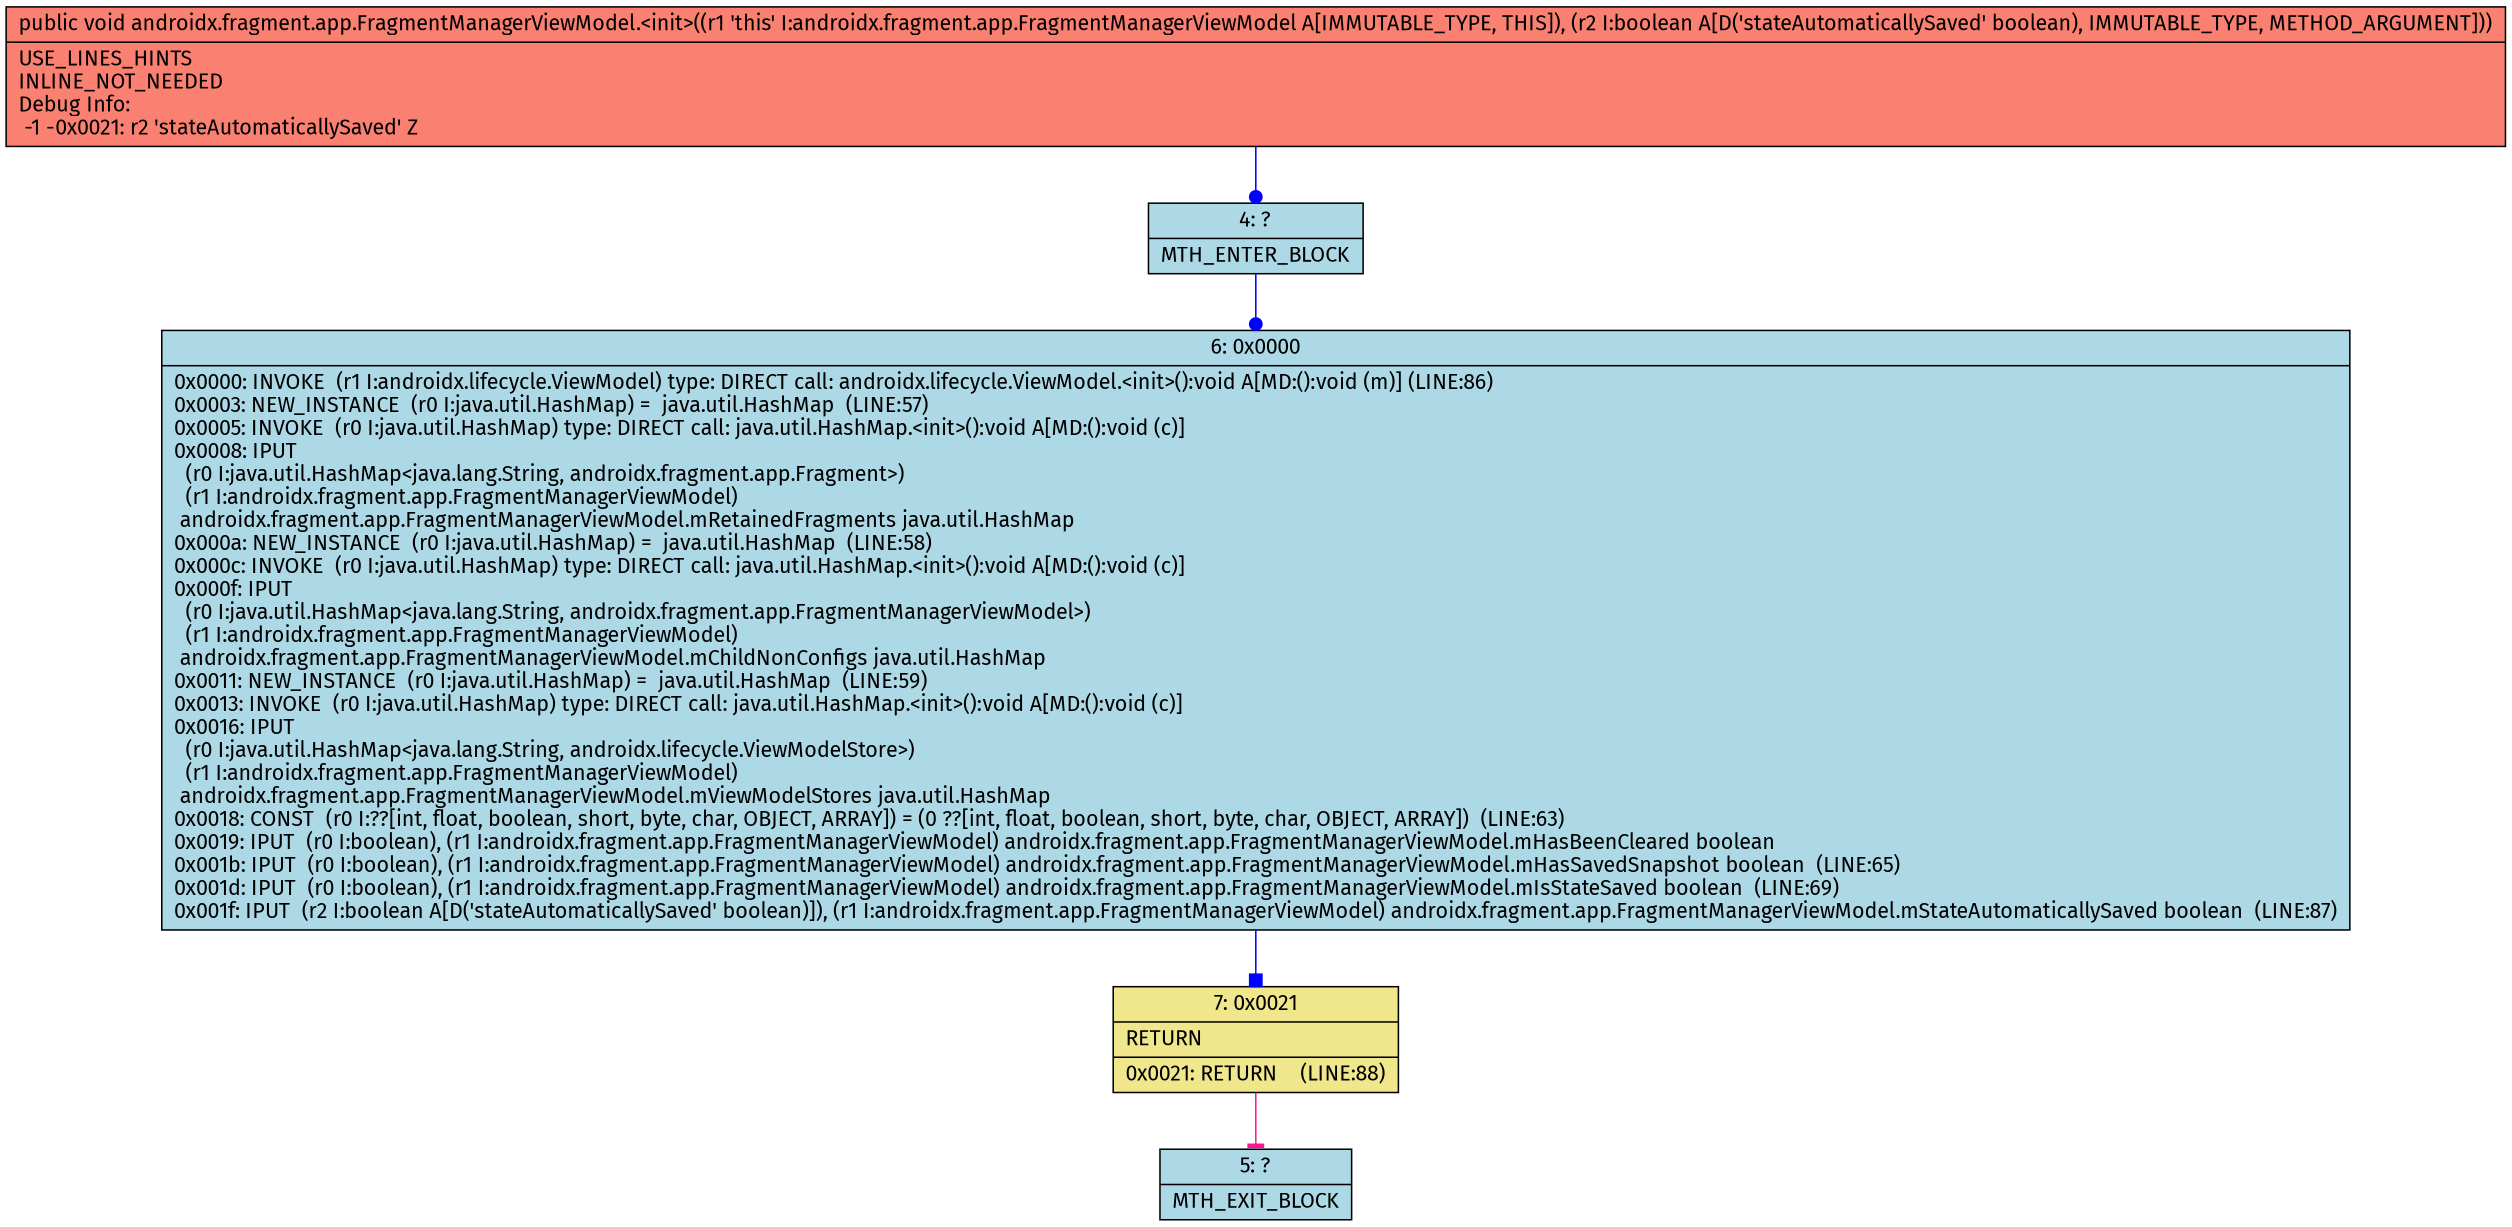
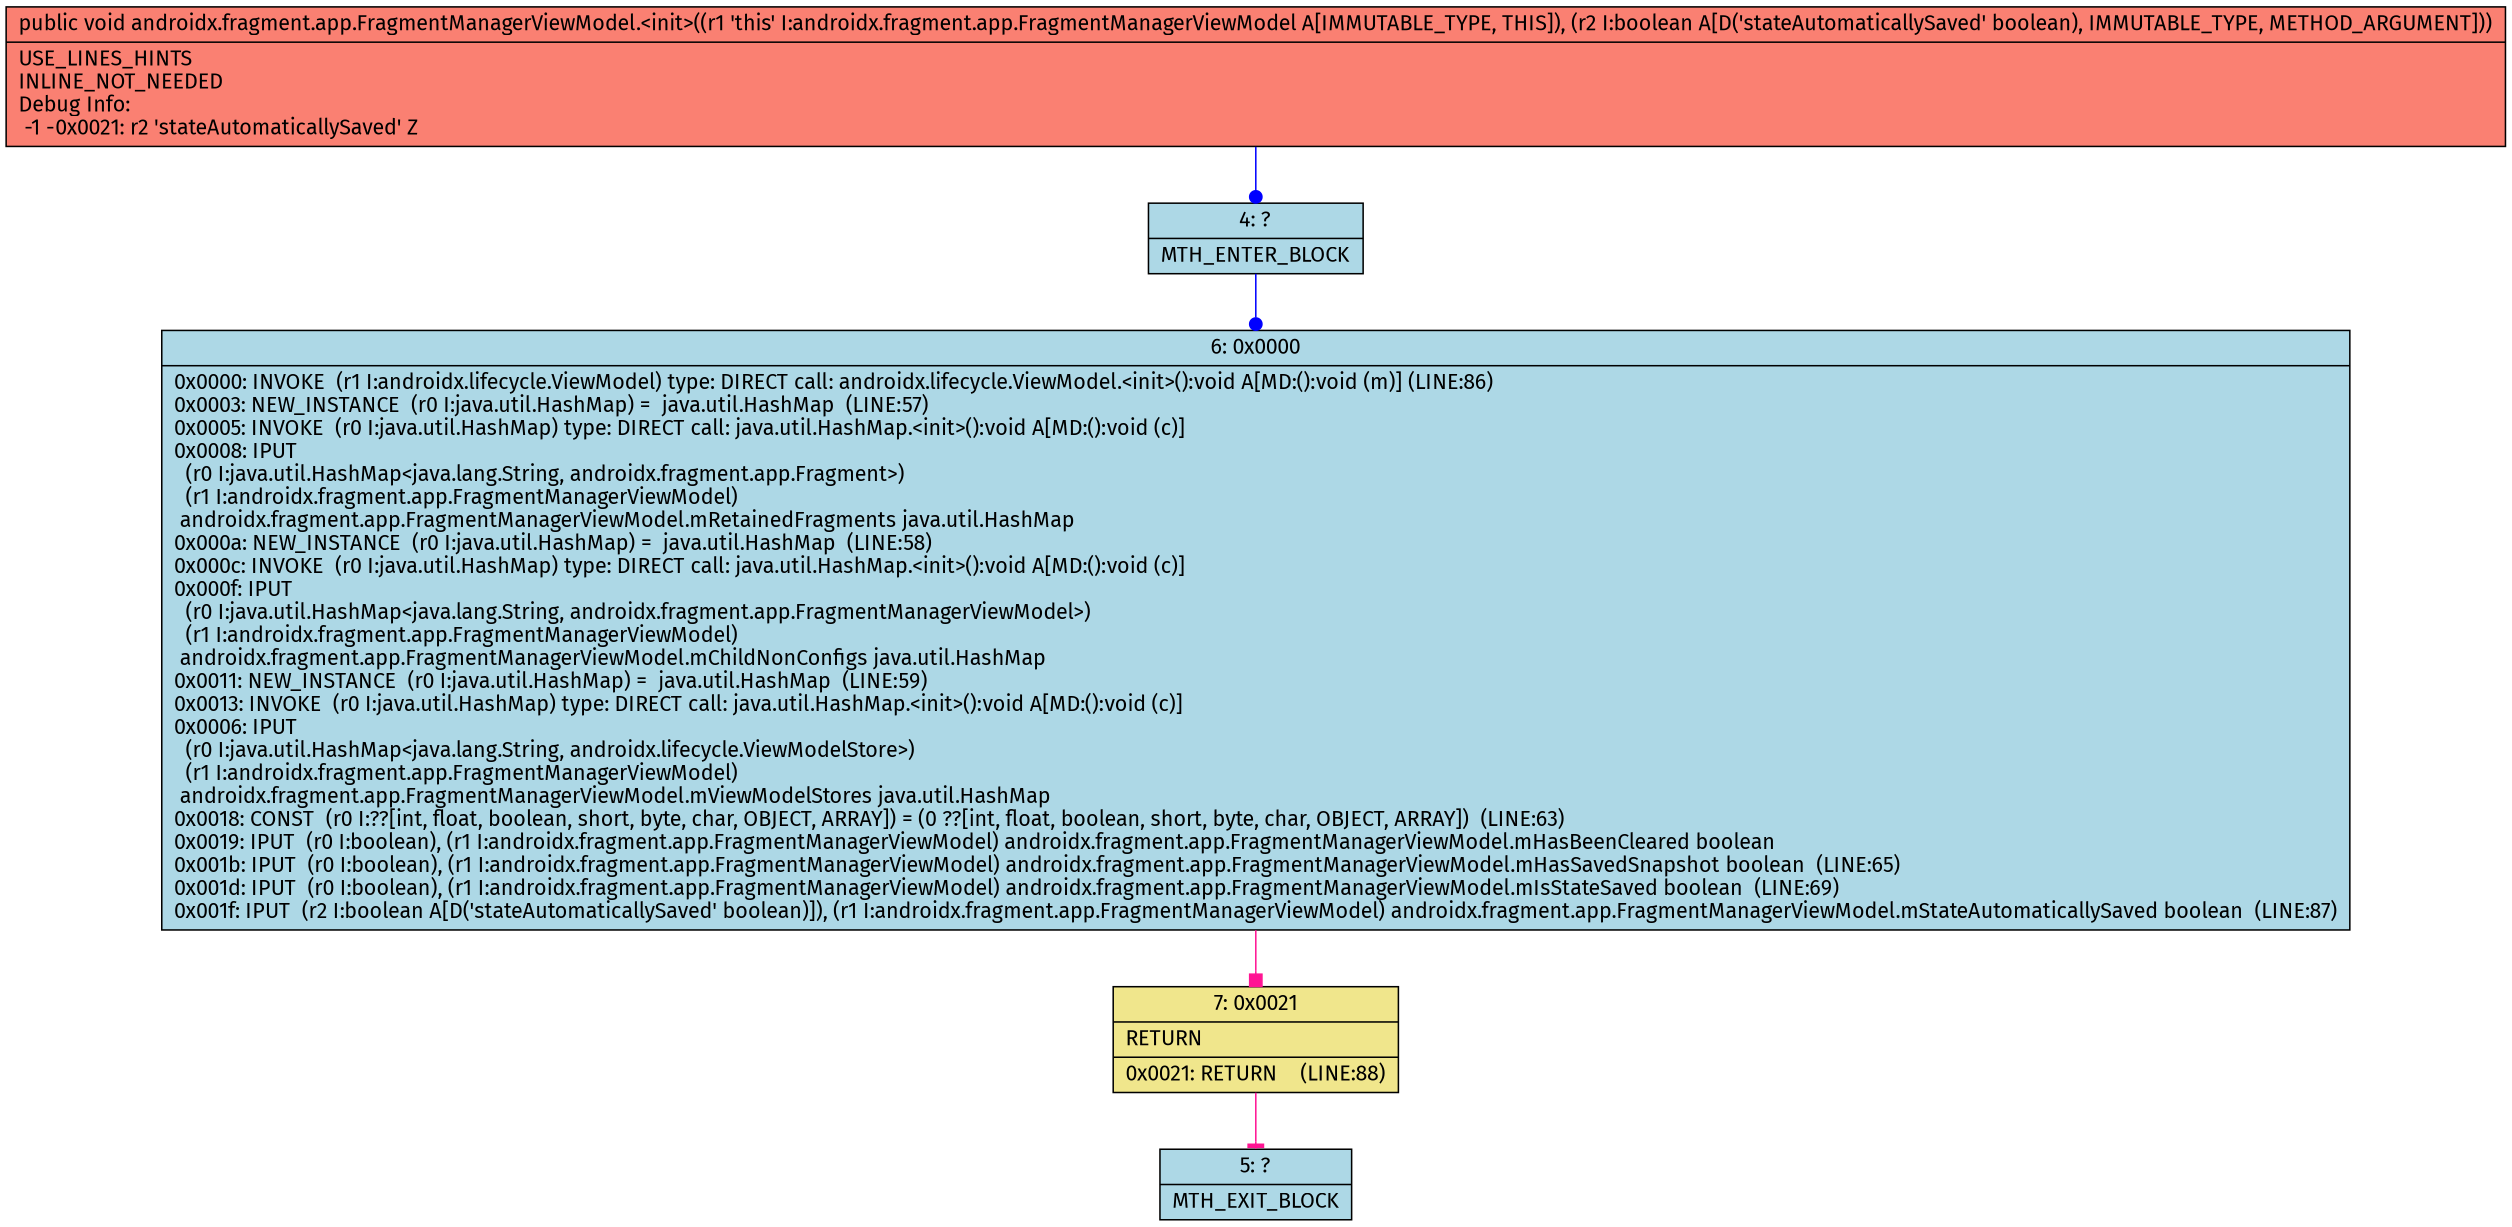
(241, 728) -> (242, 728)
(1256, 951) -> (1256, 951)
